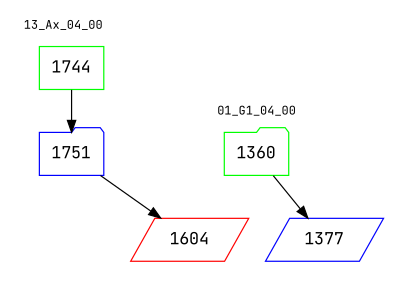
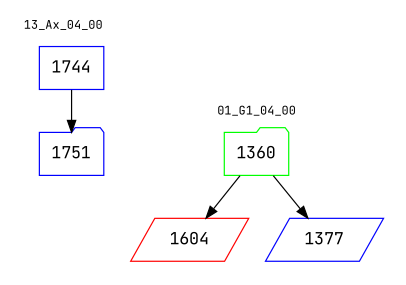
(72, 68) -> (72, 68)
(131, 197) -> (227, 192)
